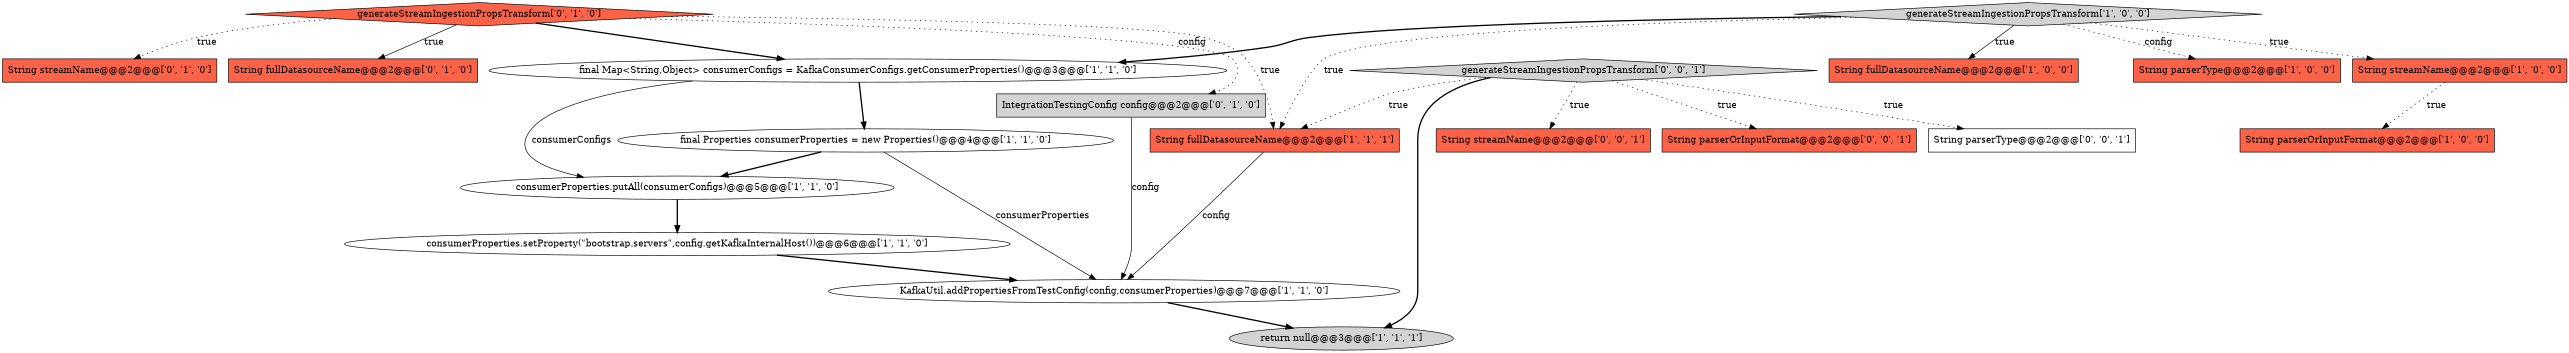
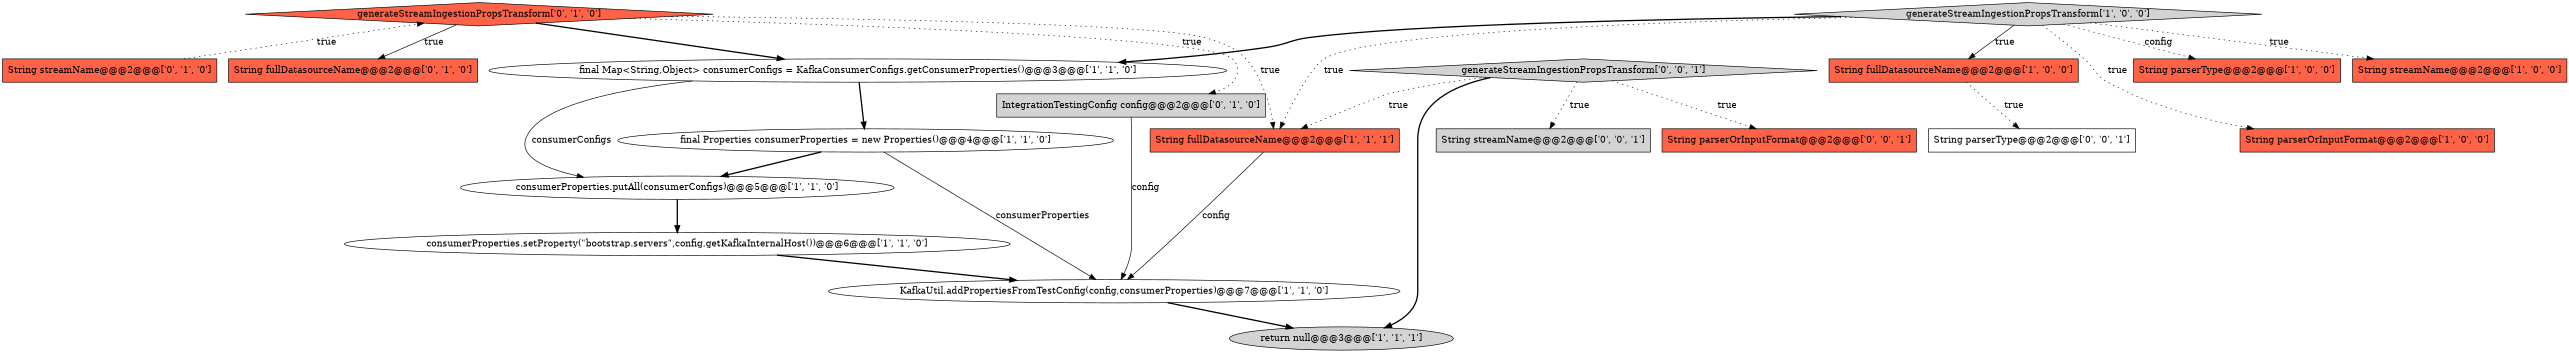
(236, 30) -> (300, 42)
(1192, 42) -> (1192, 42)
(1799, 103) -> (1990, 103)
(2416, 103) -> (2135, 95)
(1543, 140) -> (1543, 140)
